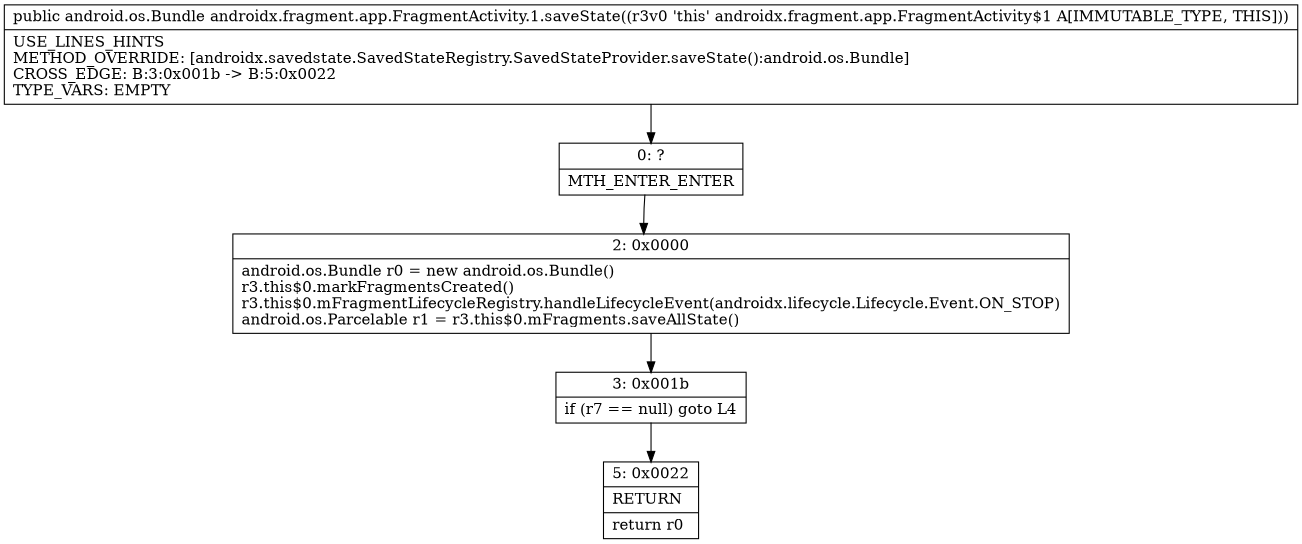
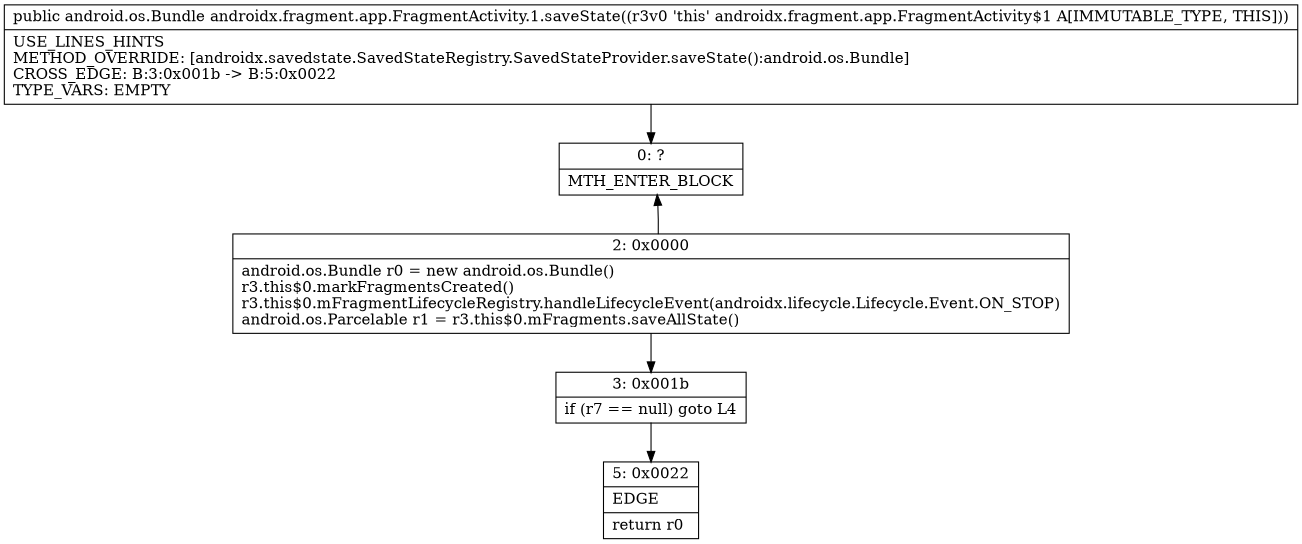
(651, 182) -> (651, 182)
(644, 209) -> (658, 220)
(647, 499) -> (636, 499)
